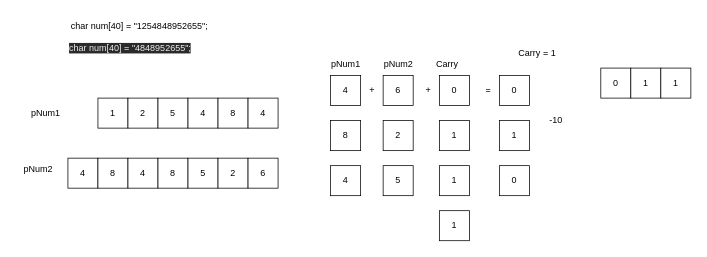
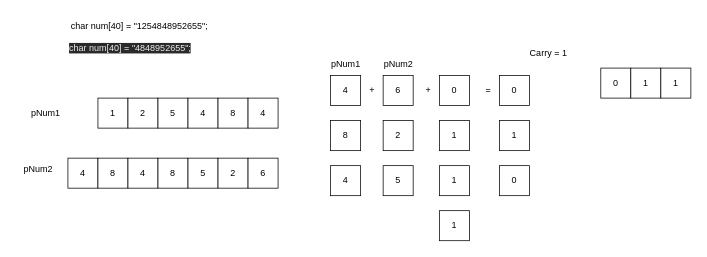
(537, 53) -> (548, 53)
(447, 64) -> none
(555, 120) -> none
